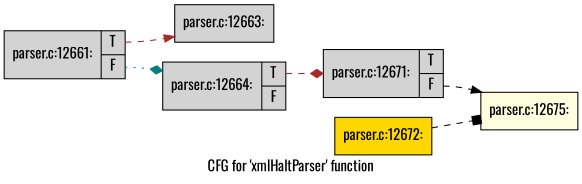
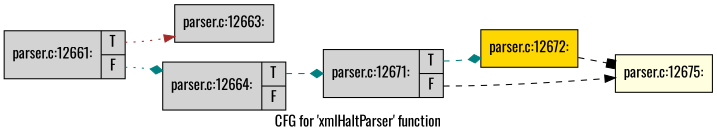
(145, 41) -> (145, 41)
none -> (456, 61)
(298, 74) -> (298, 74)
